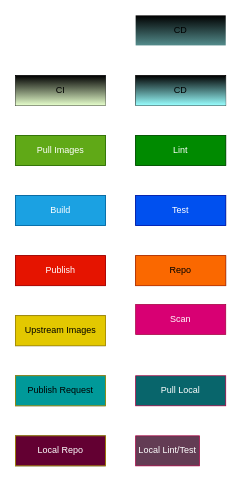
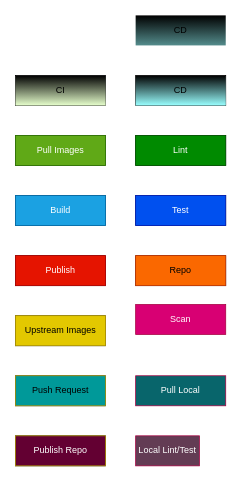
(60, 390) -> (60, 390)
(60, 450) -> (60, 450)
